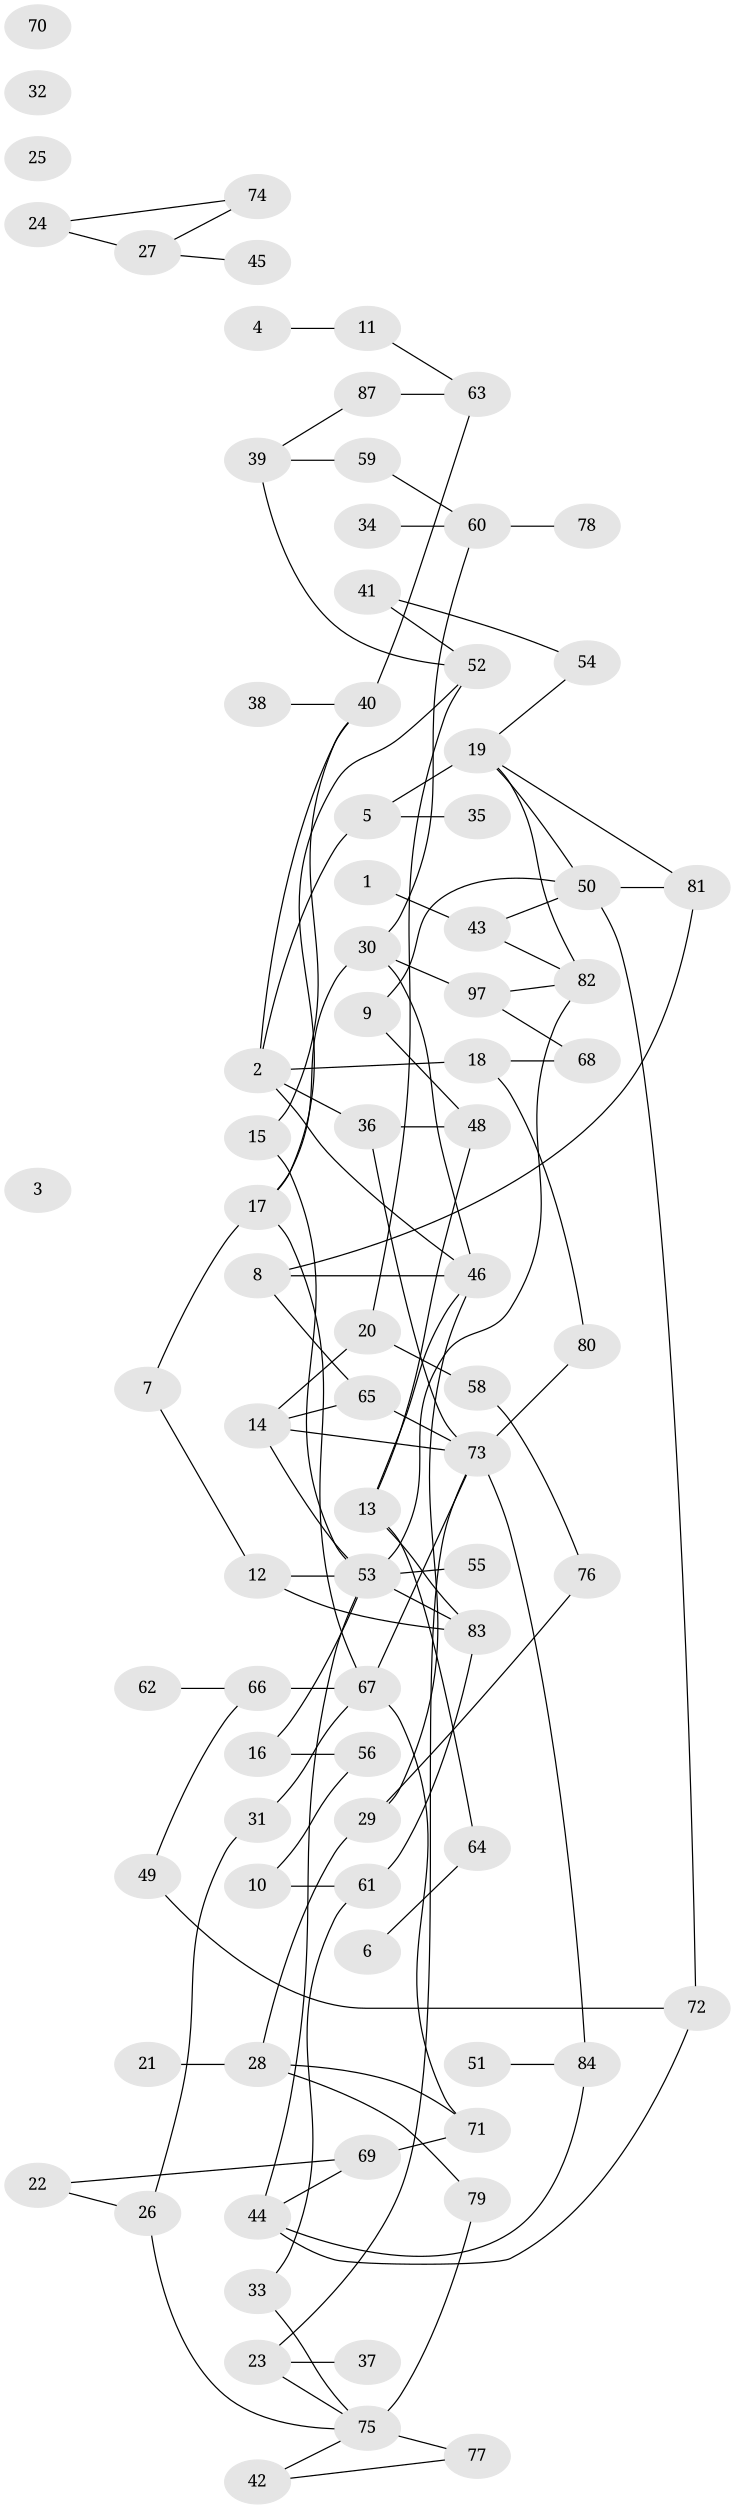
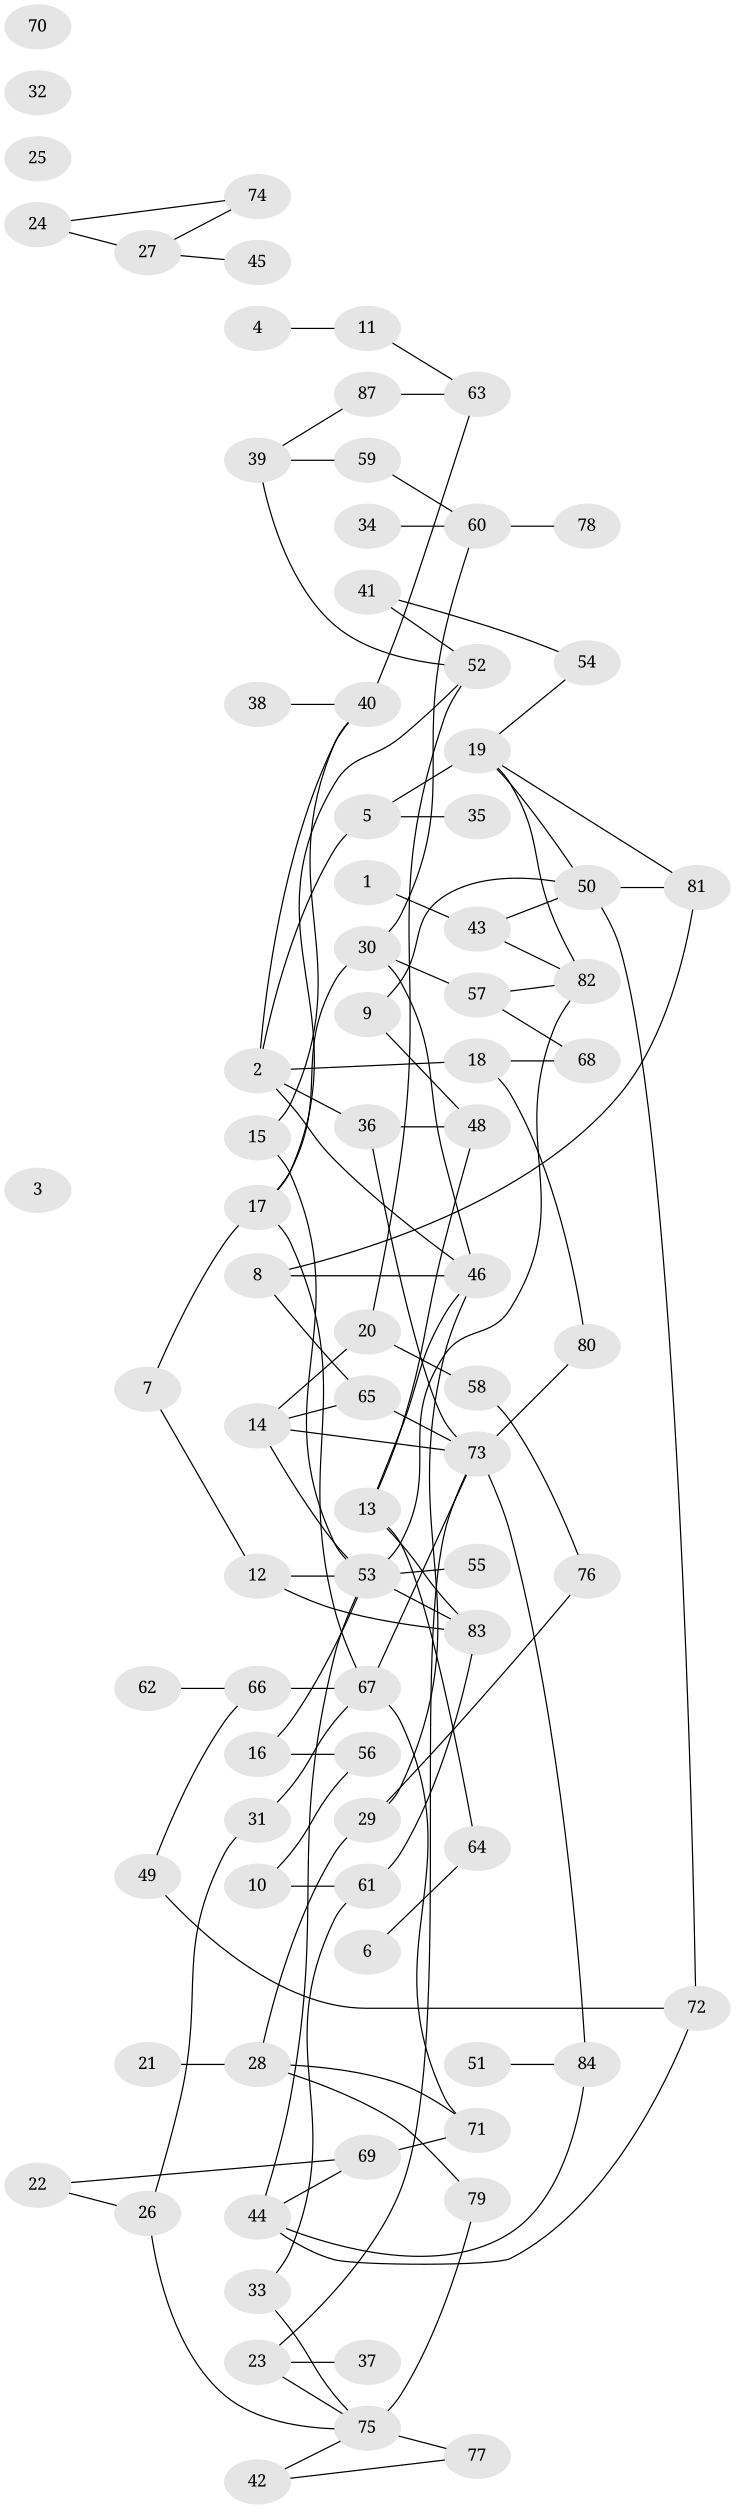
(477, 995) -> (477, 995)
